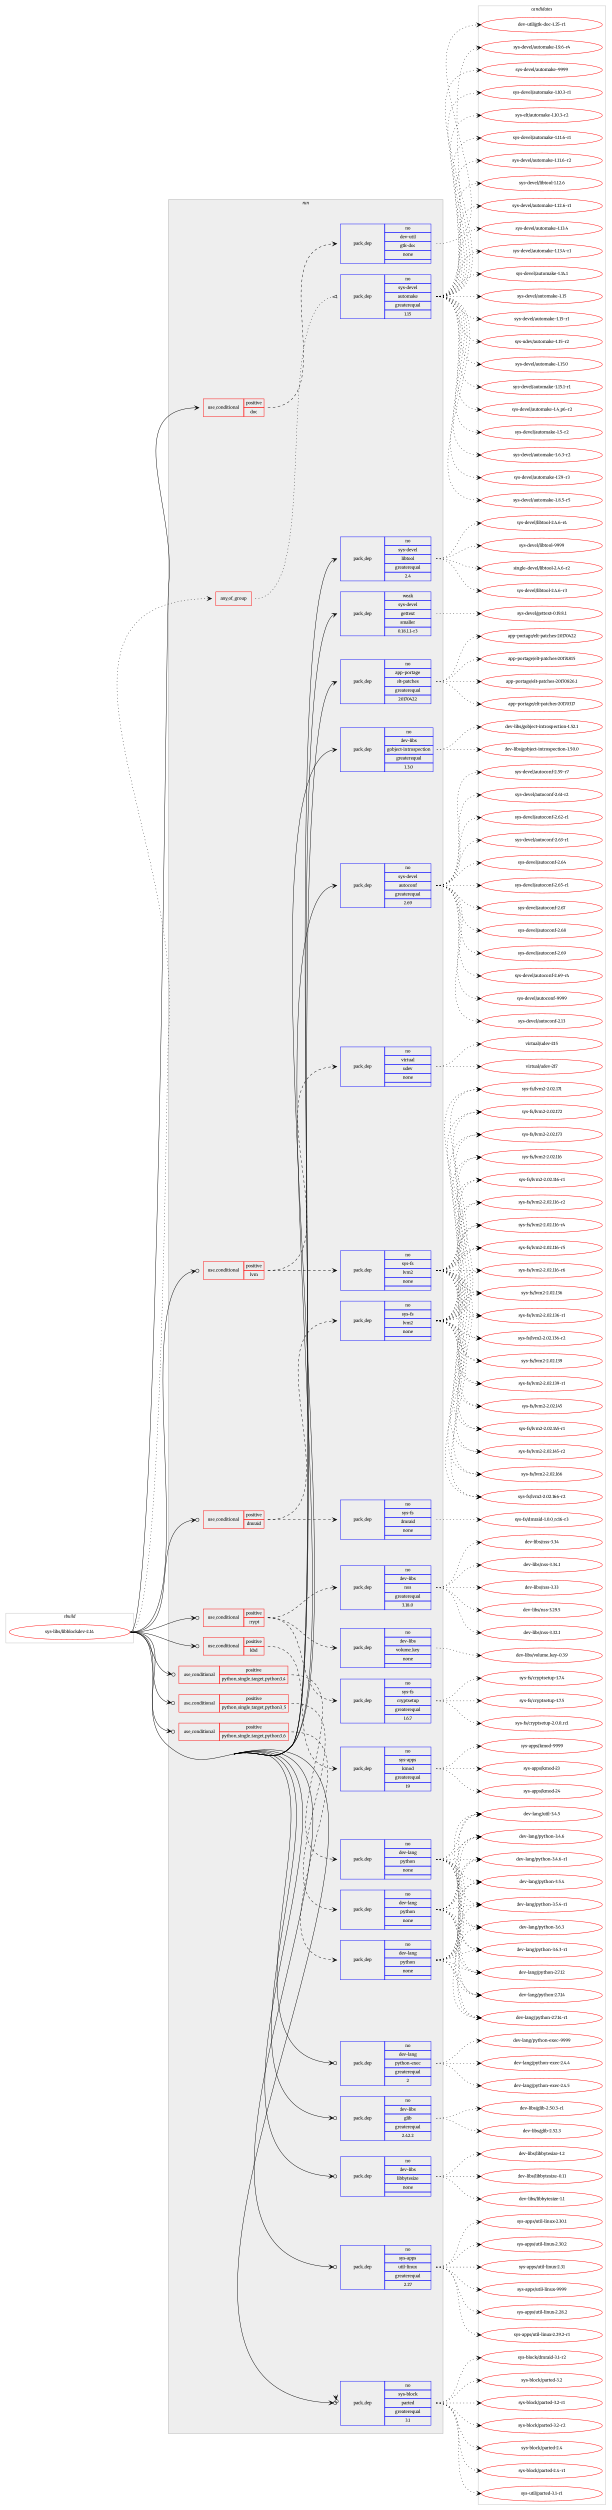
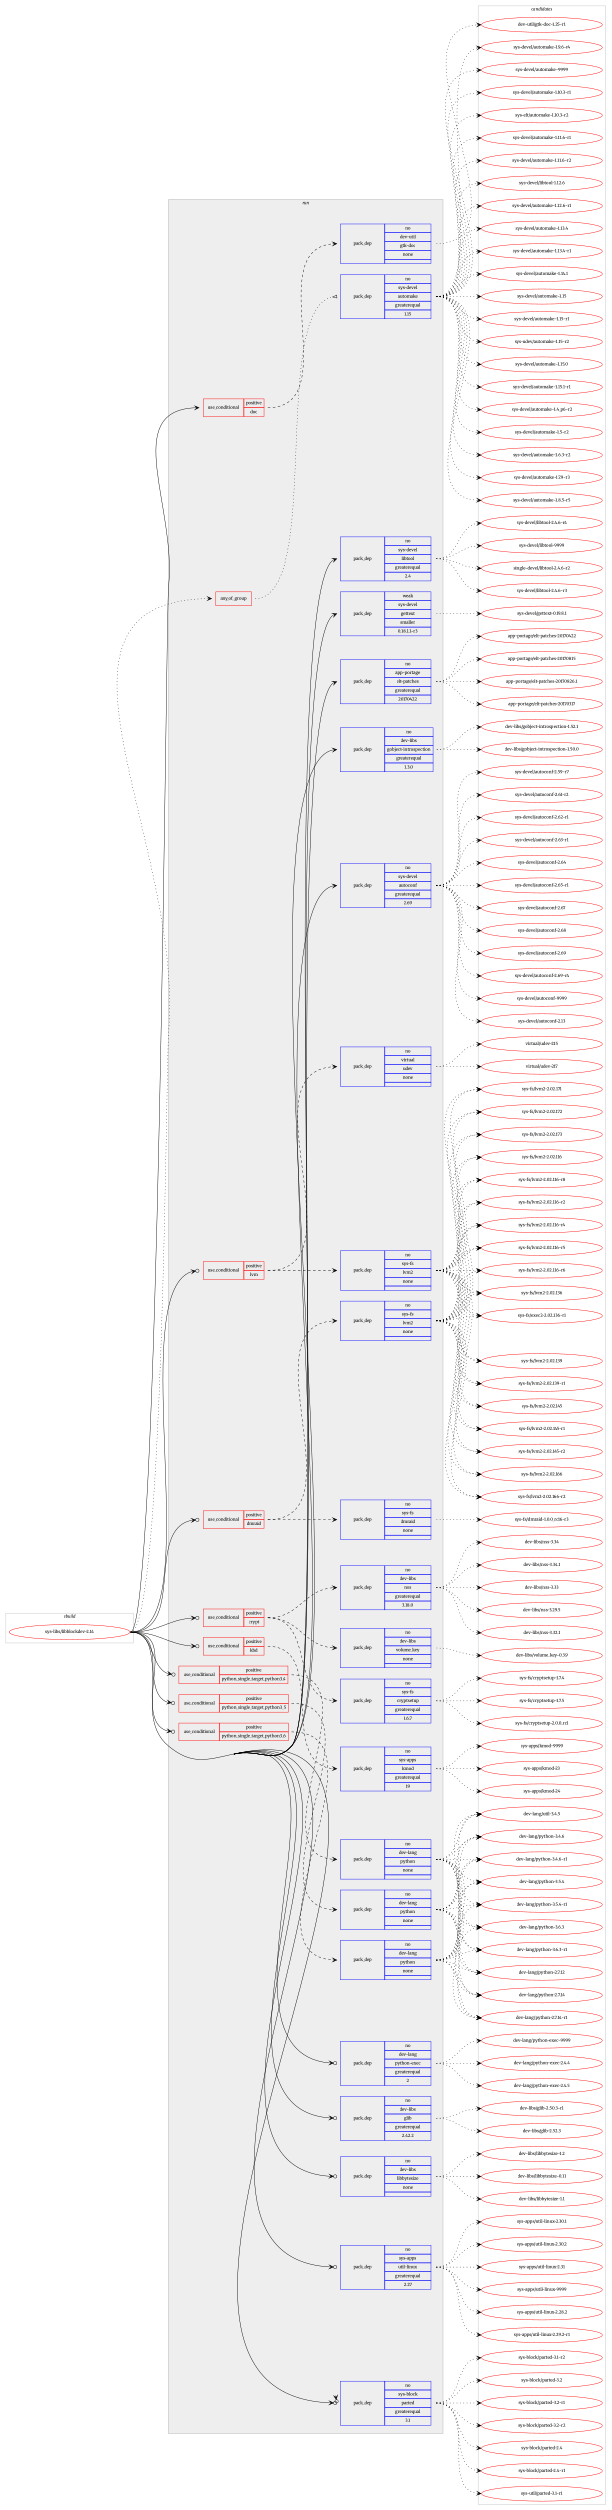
(542, 659) -> (542, 659)
(542, 1180) -> (542, 1180)
(542, 1316) -> (542, 1316)
(542, 1338) -> none
(542, 2358) -> (542, 2358)
